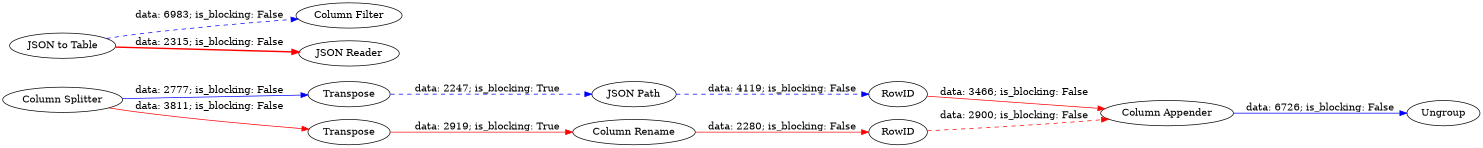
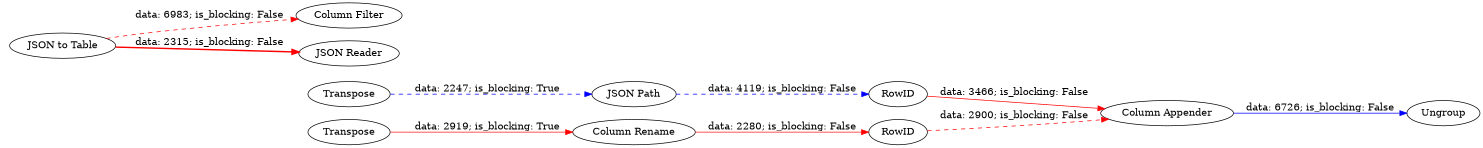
(199, 28) -> (199, 28)
(63, 100) -> none
